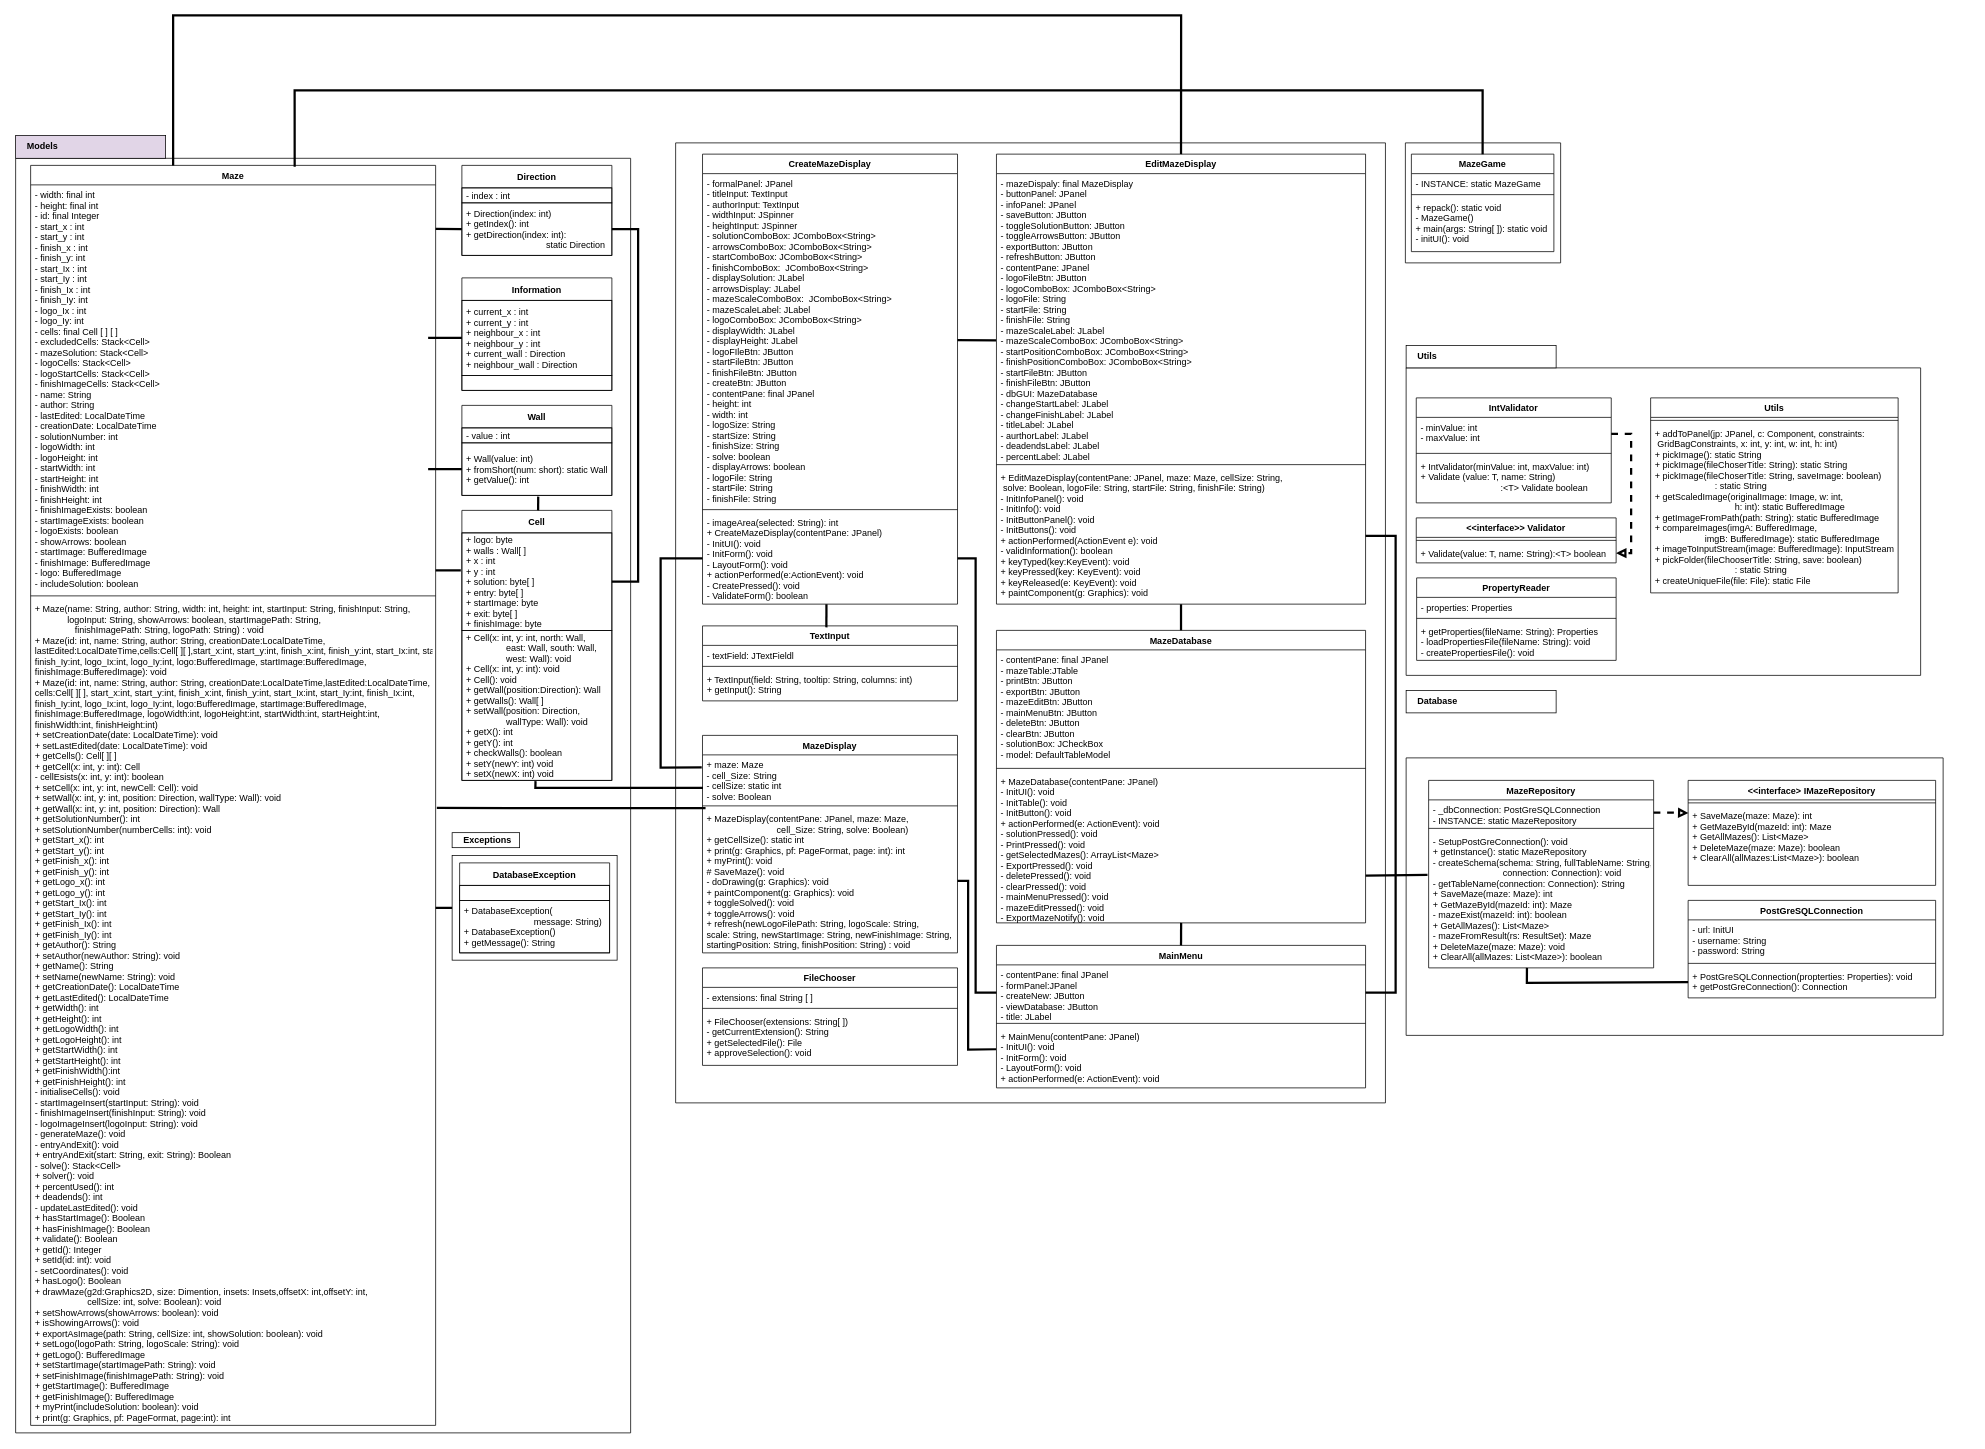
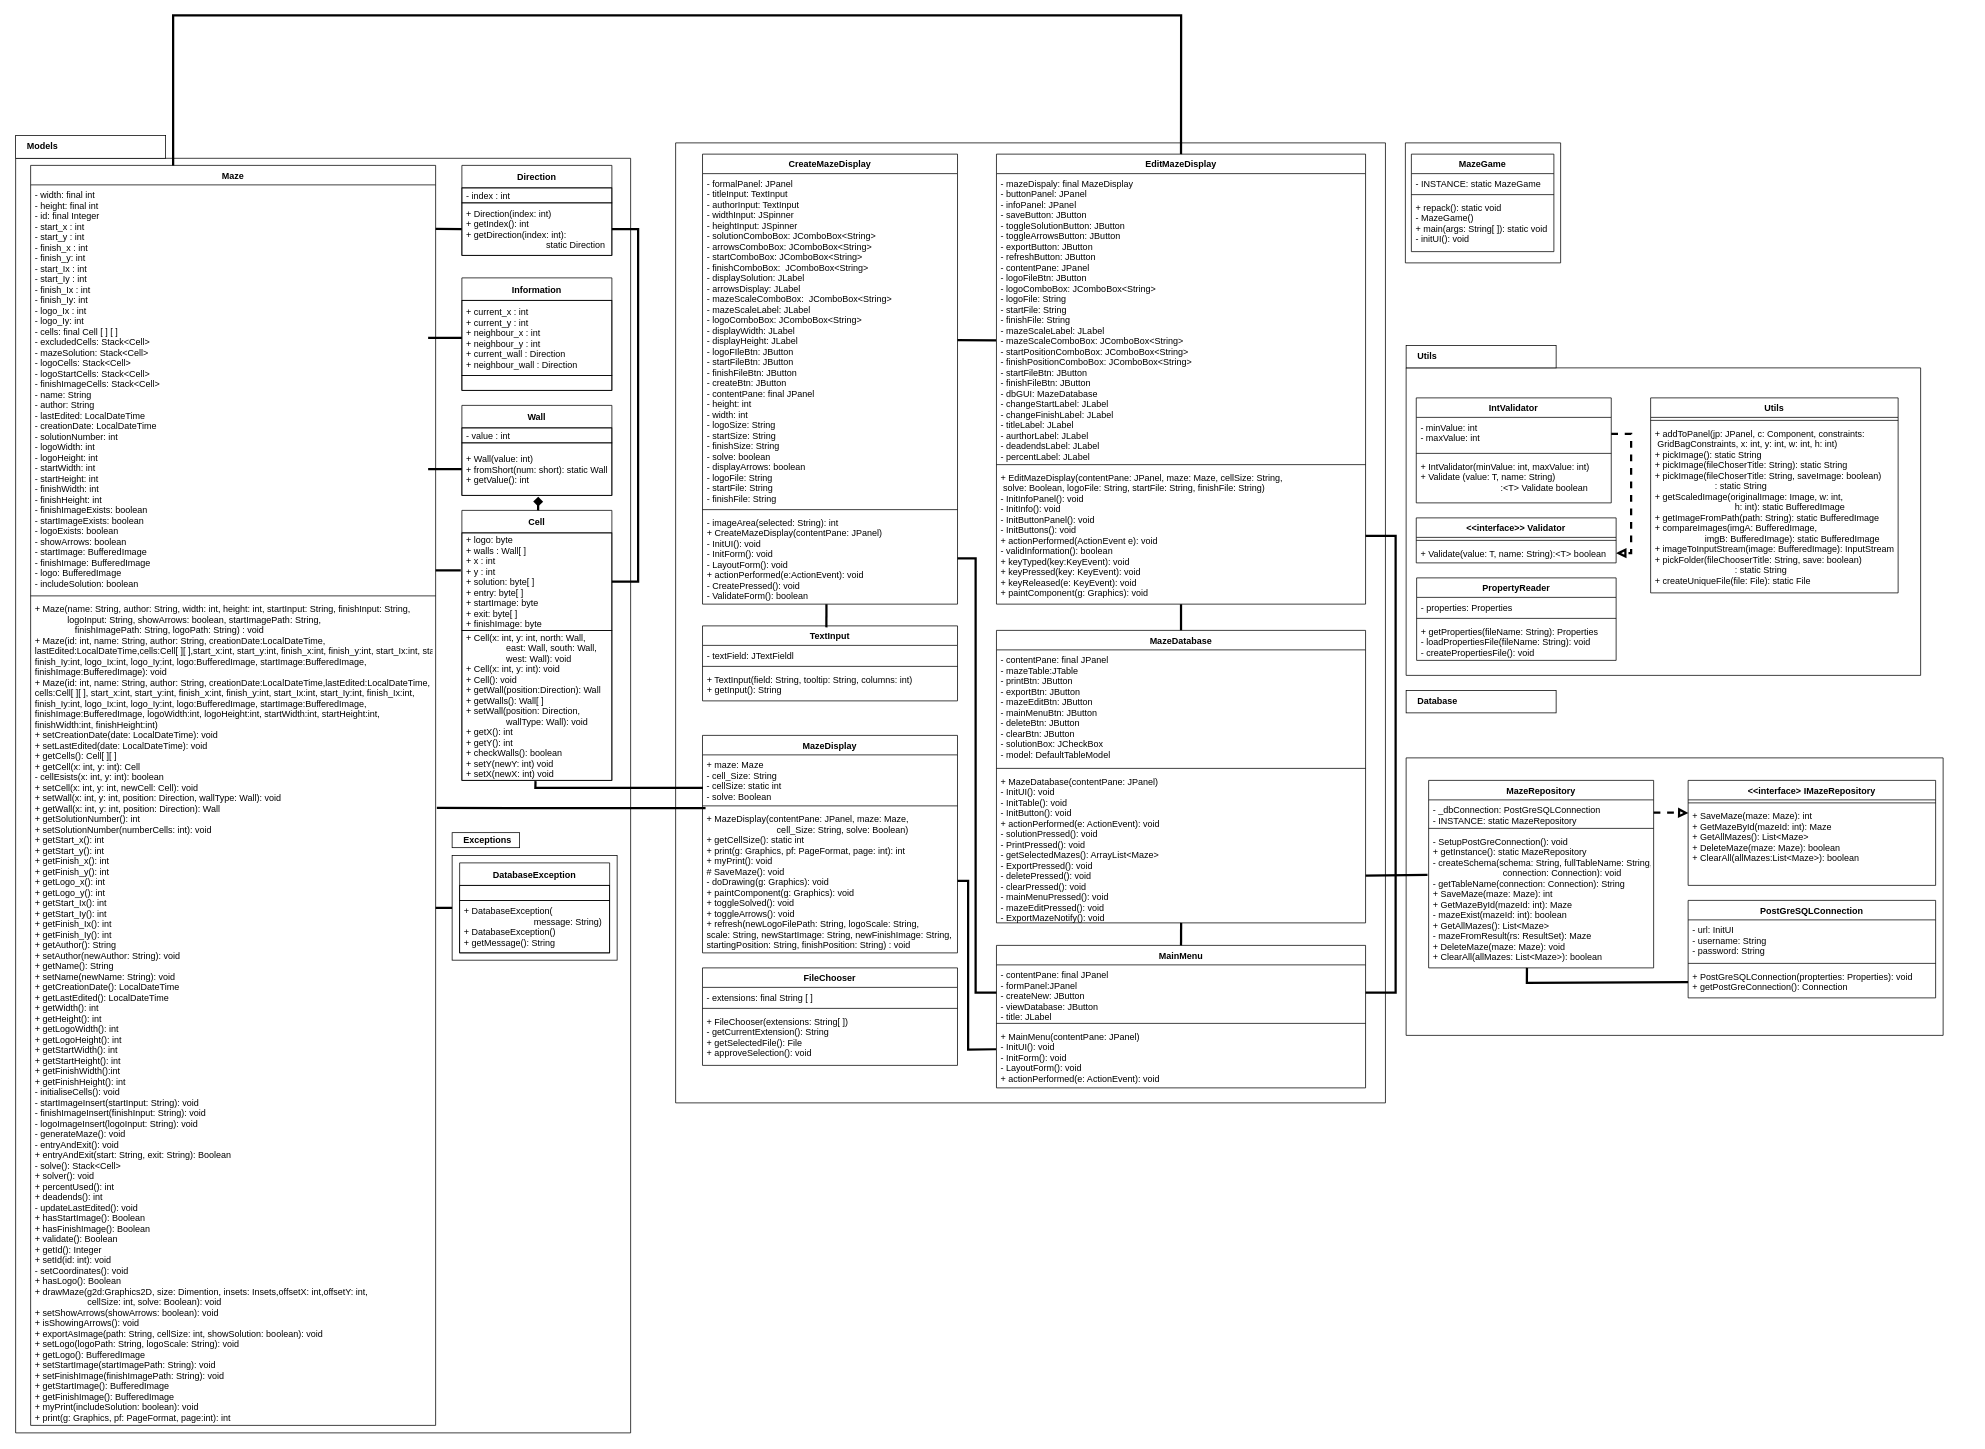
(881, 90) -> none
(90, 147) -> (90, 147)
(538, 502) -> (538, 506)
(660, 664) -> none
